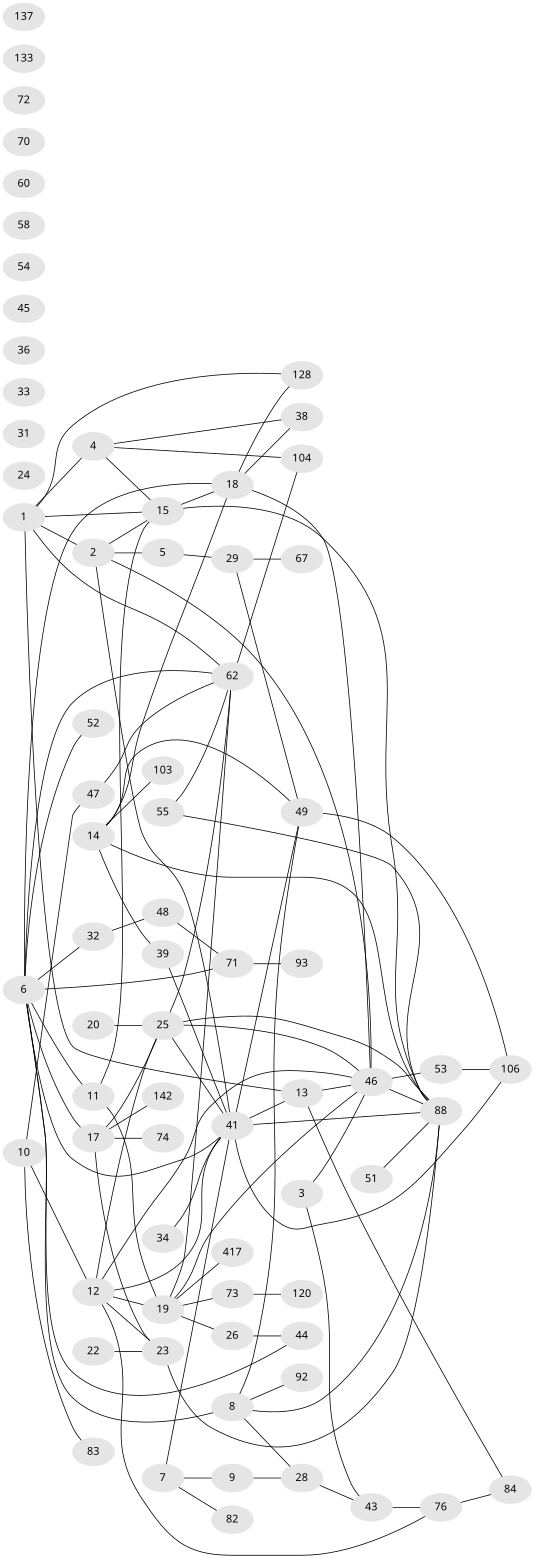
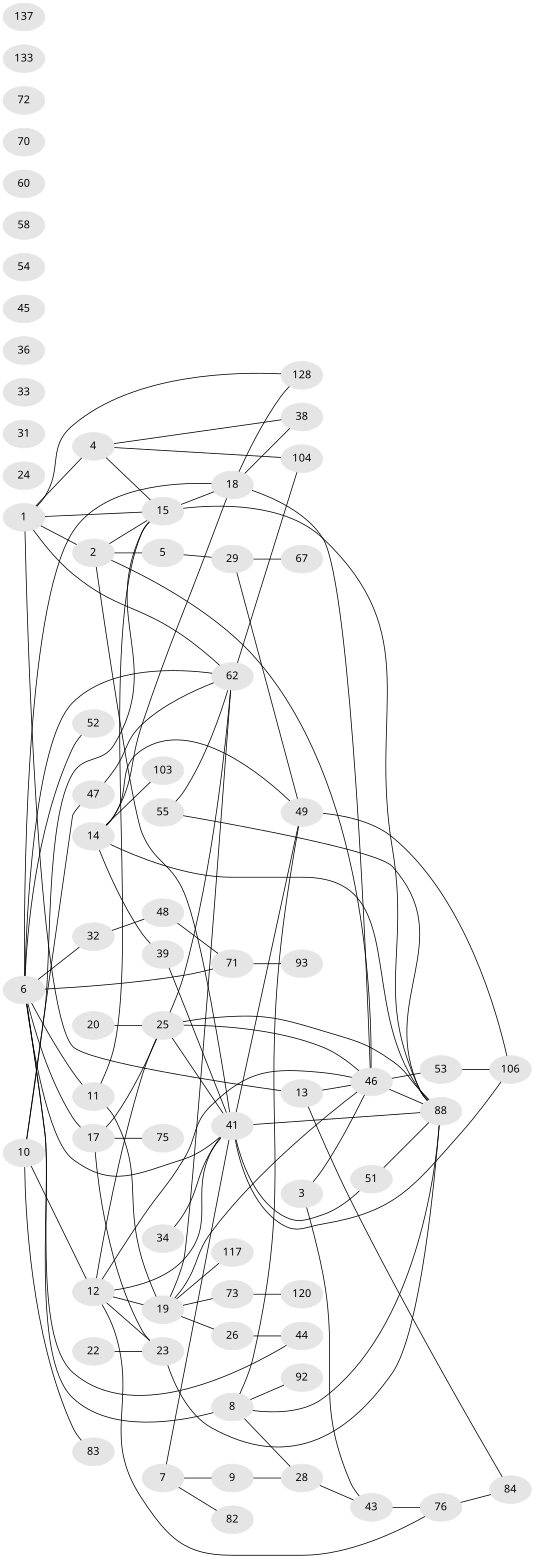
none -> (60, 815)
(163, 1097) -> none
(267, 1110) -> (280, 1214)
(163, 1138) -> (163, 1138)
(232, 1253) -> (232, 1253)
